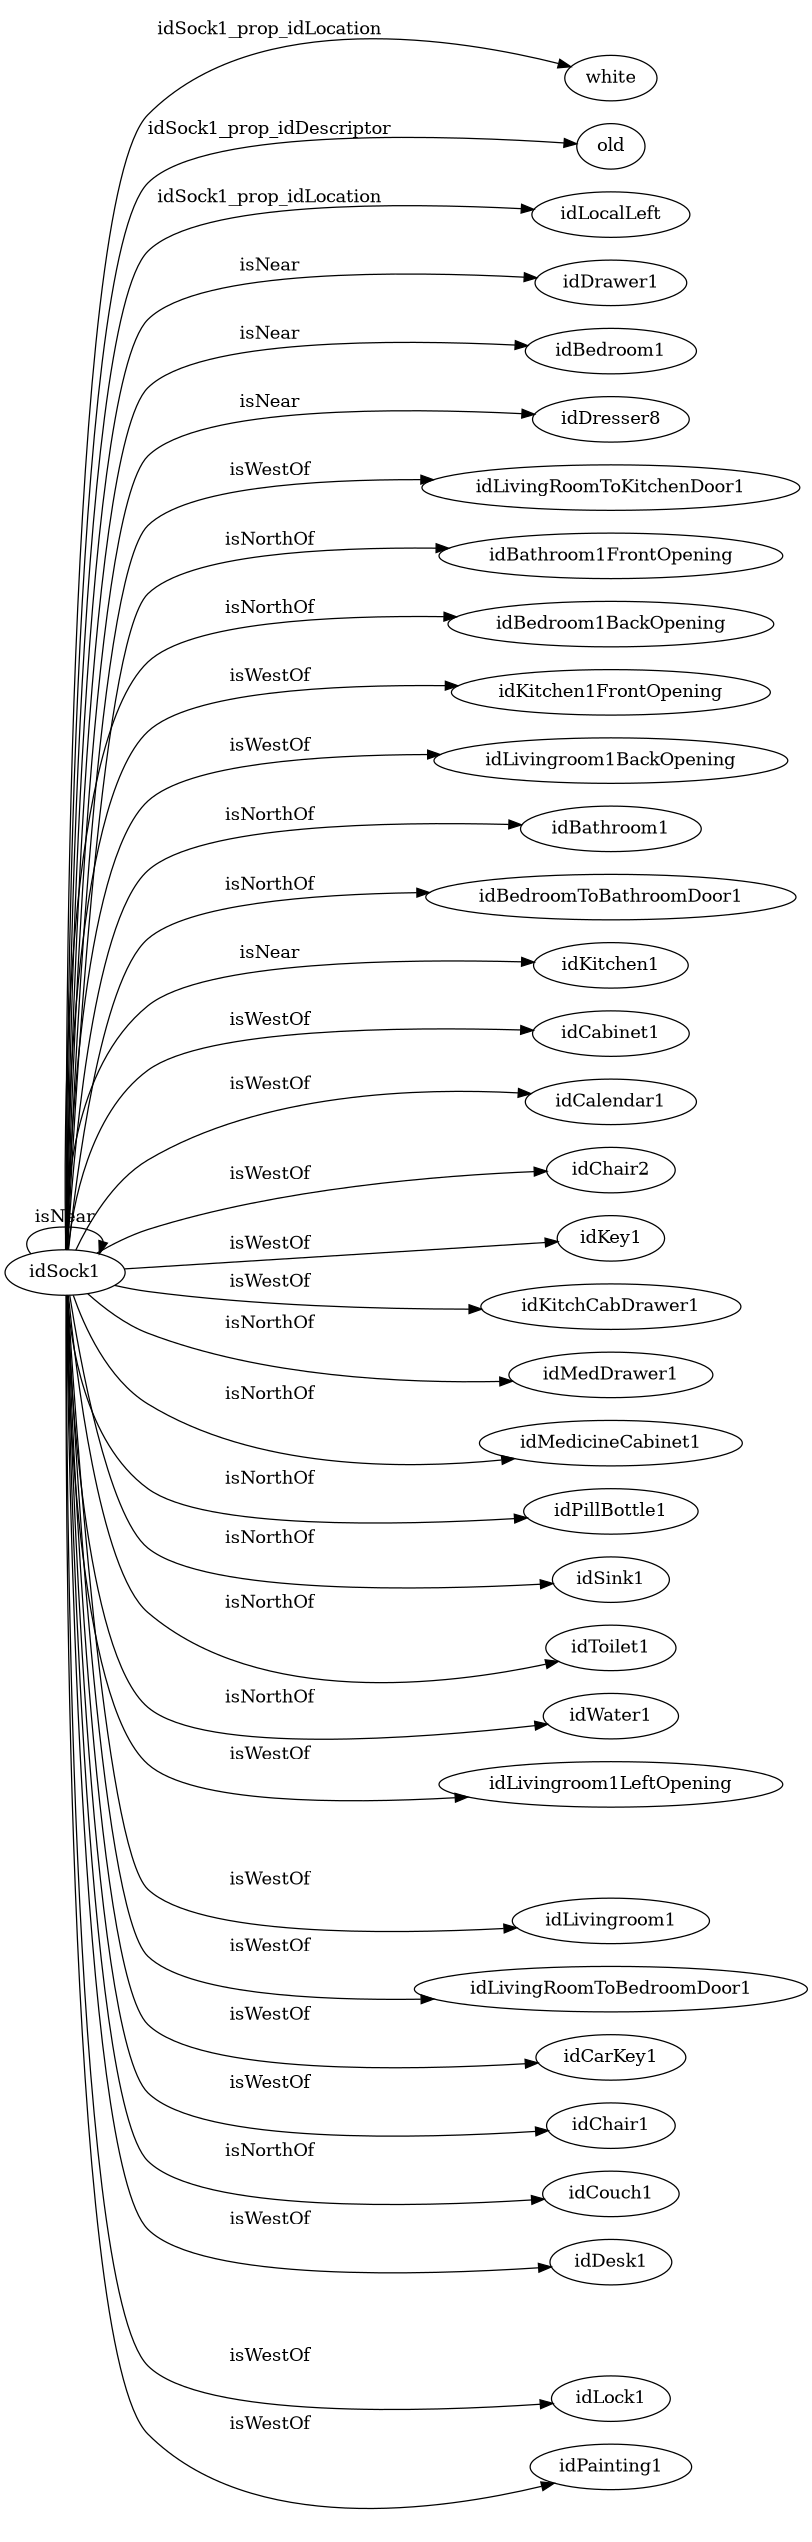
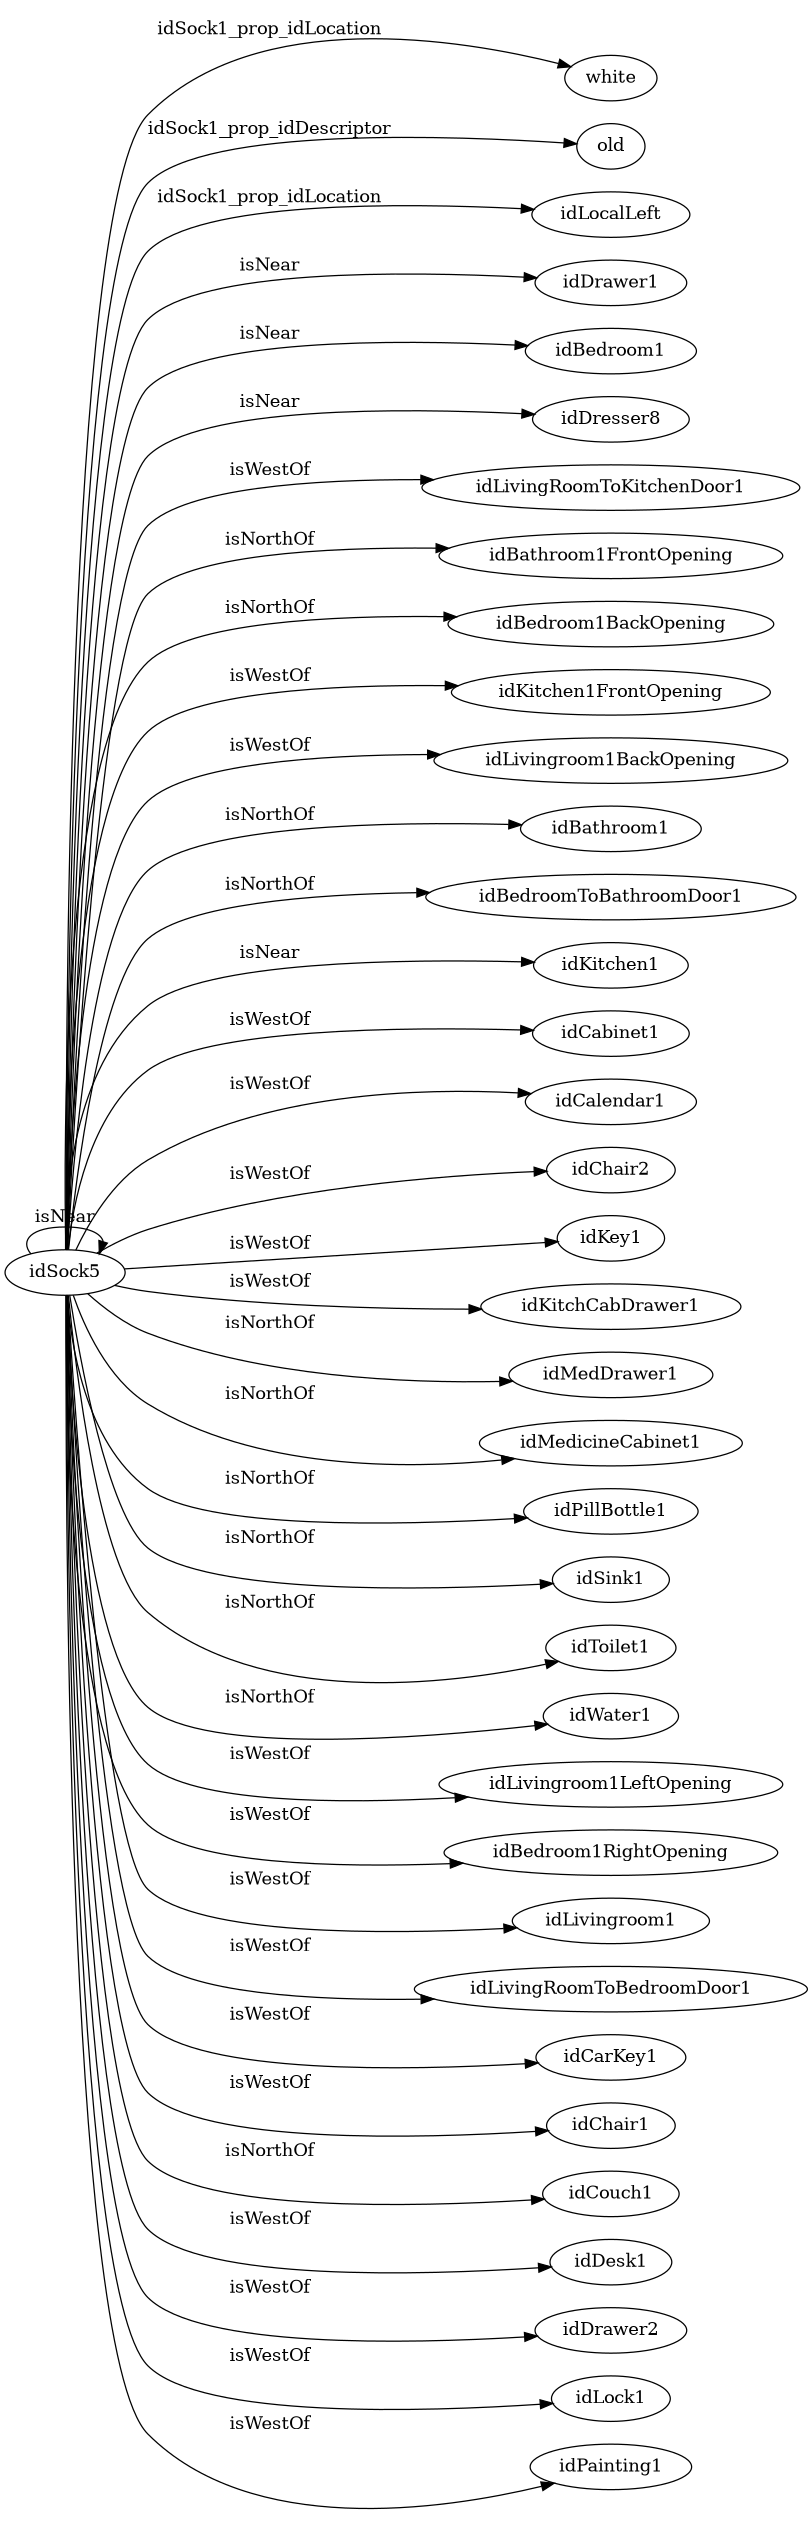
(65, 1272) -> (65, 1272)
none -> (611, 1853)
none -> (611, 2330)
